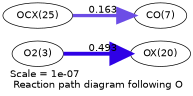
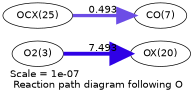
(102, 10) -> (102, 10)
(102, 48) -> (102, 48)
